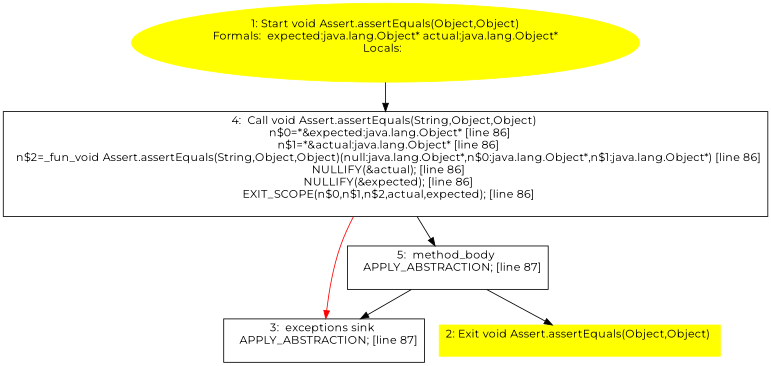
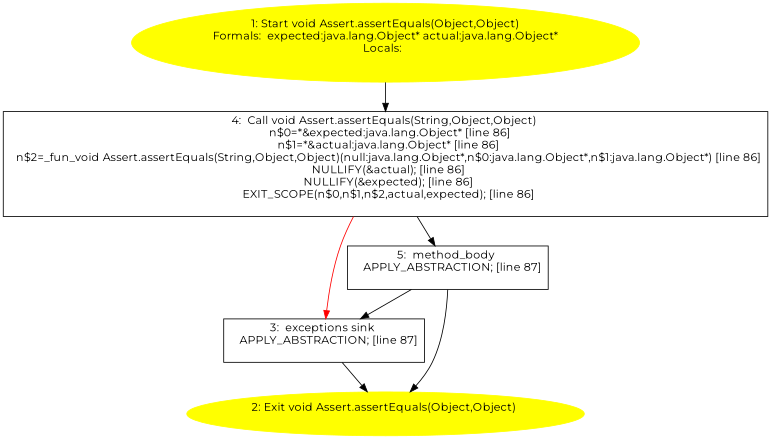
(580, 341) -> (386, 414)
none -> (352, 374)
